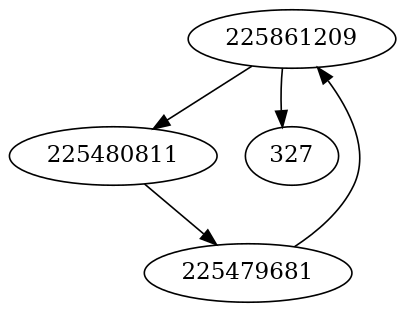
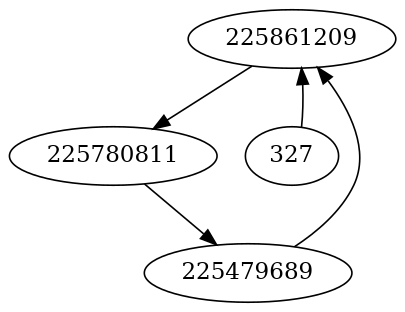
(281, 89) -> (303, 106)
(113, 156) -> (113, 156)
(248, 273) -> (248, 273)
